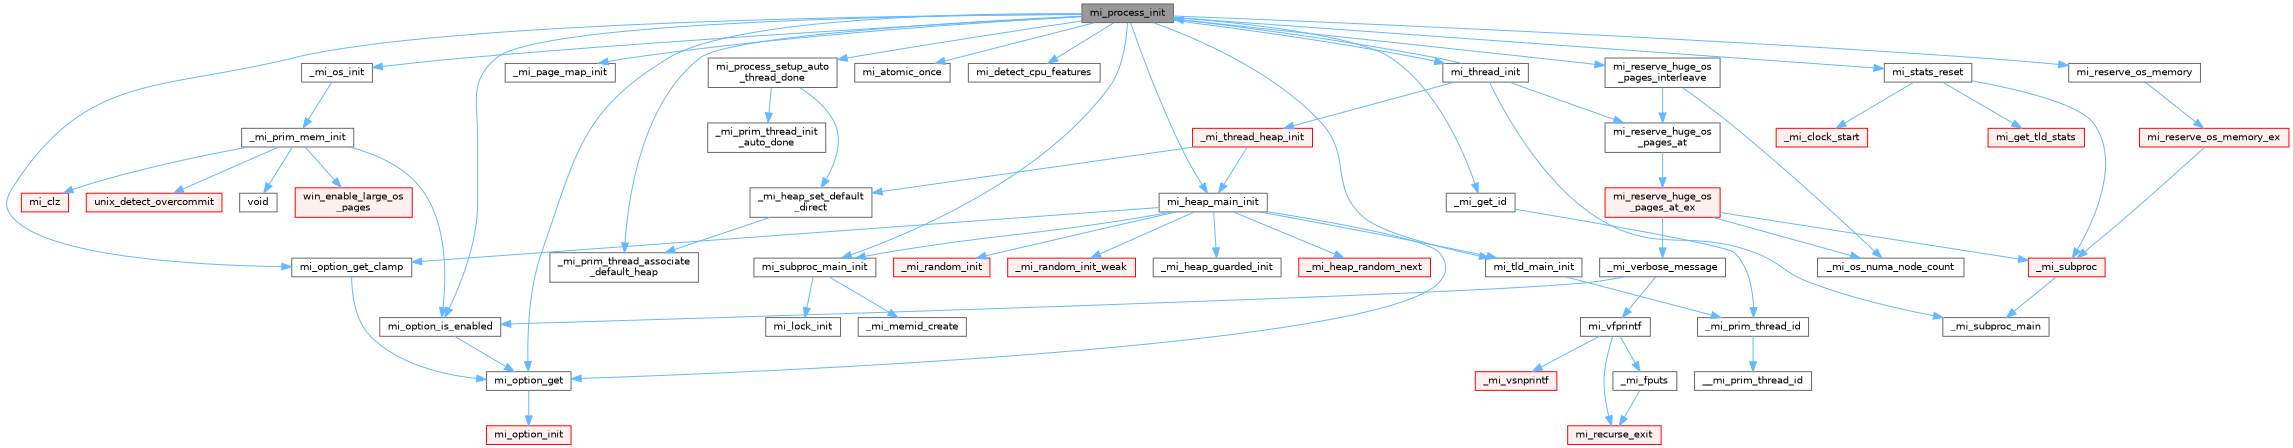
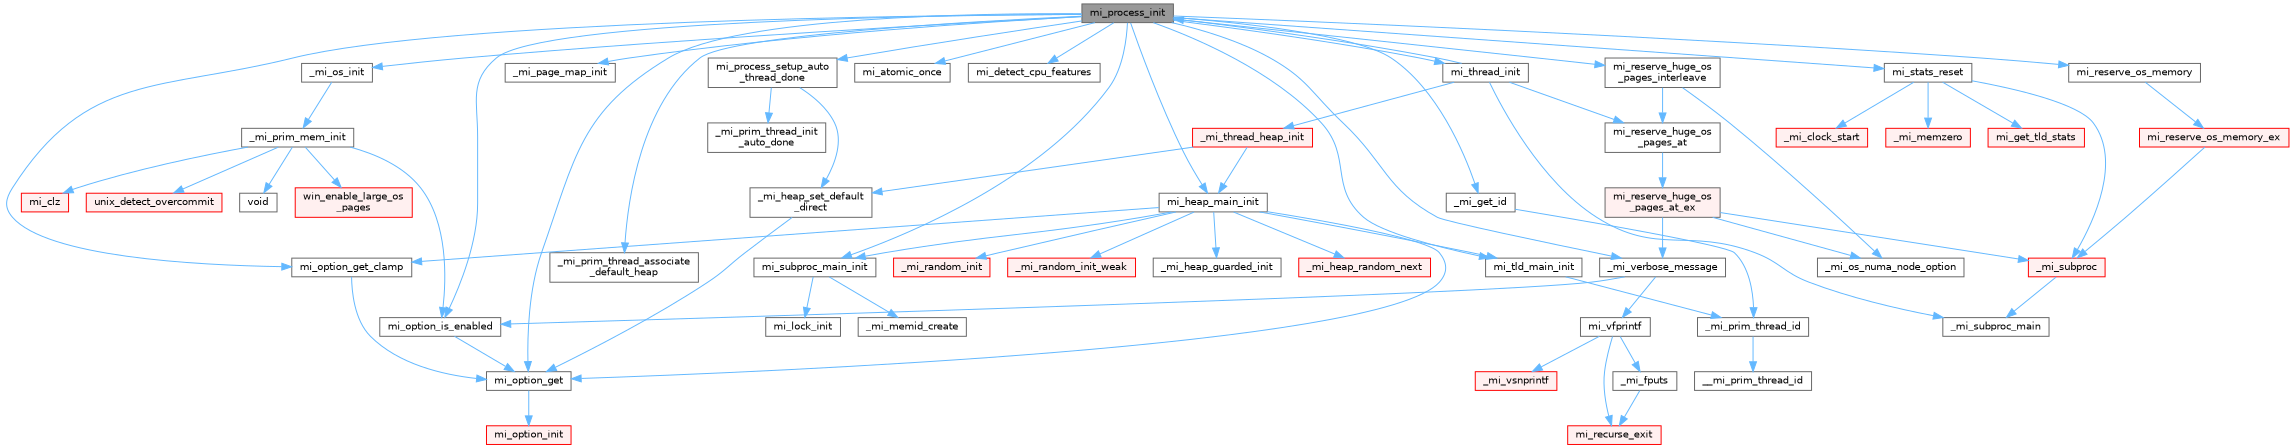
none -> (1928, 138)
none -> (1379, 164)
(1663, 203) -> (1663, 203)
(722, 233) -> (679, 300)
(1891, 267) -> (1891, 267)
